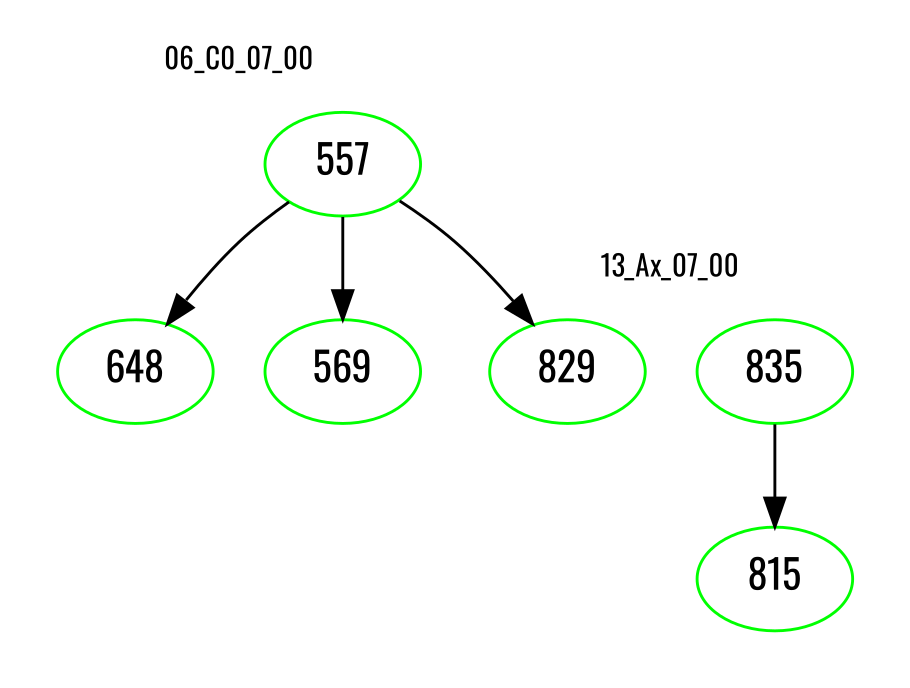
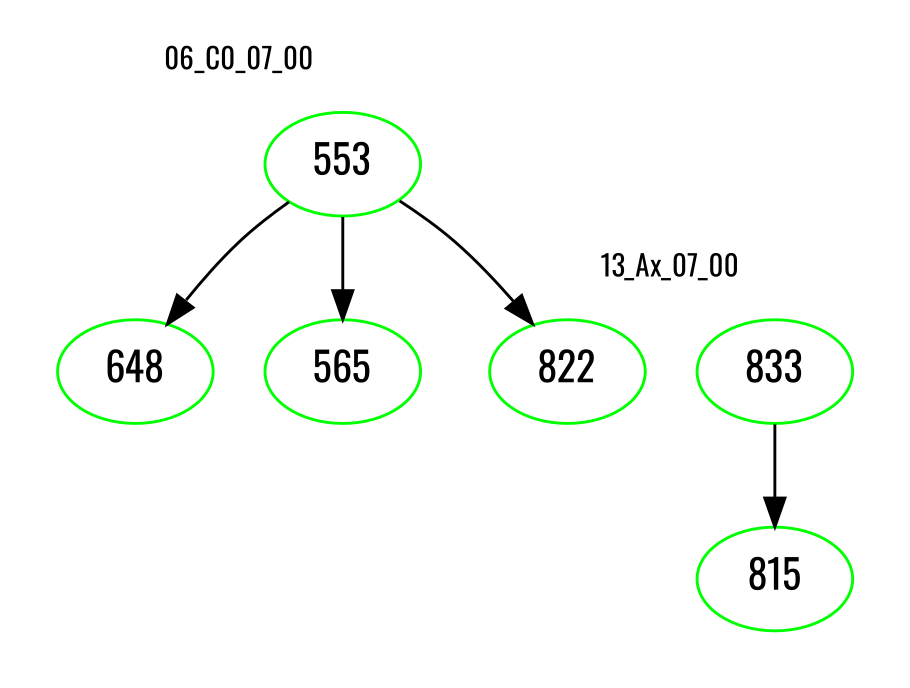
(343, 164) -> (343, 164)
(343, 372) -> (343, 372)
(567, 372) -> (567, 372)
(775, 372) -> (775, 372)
